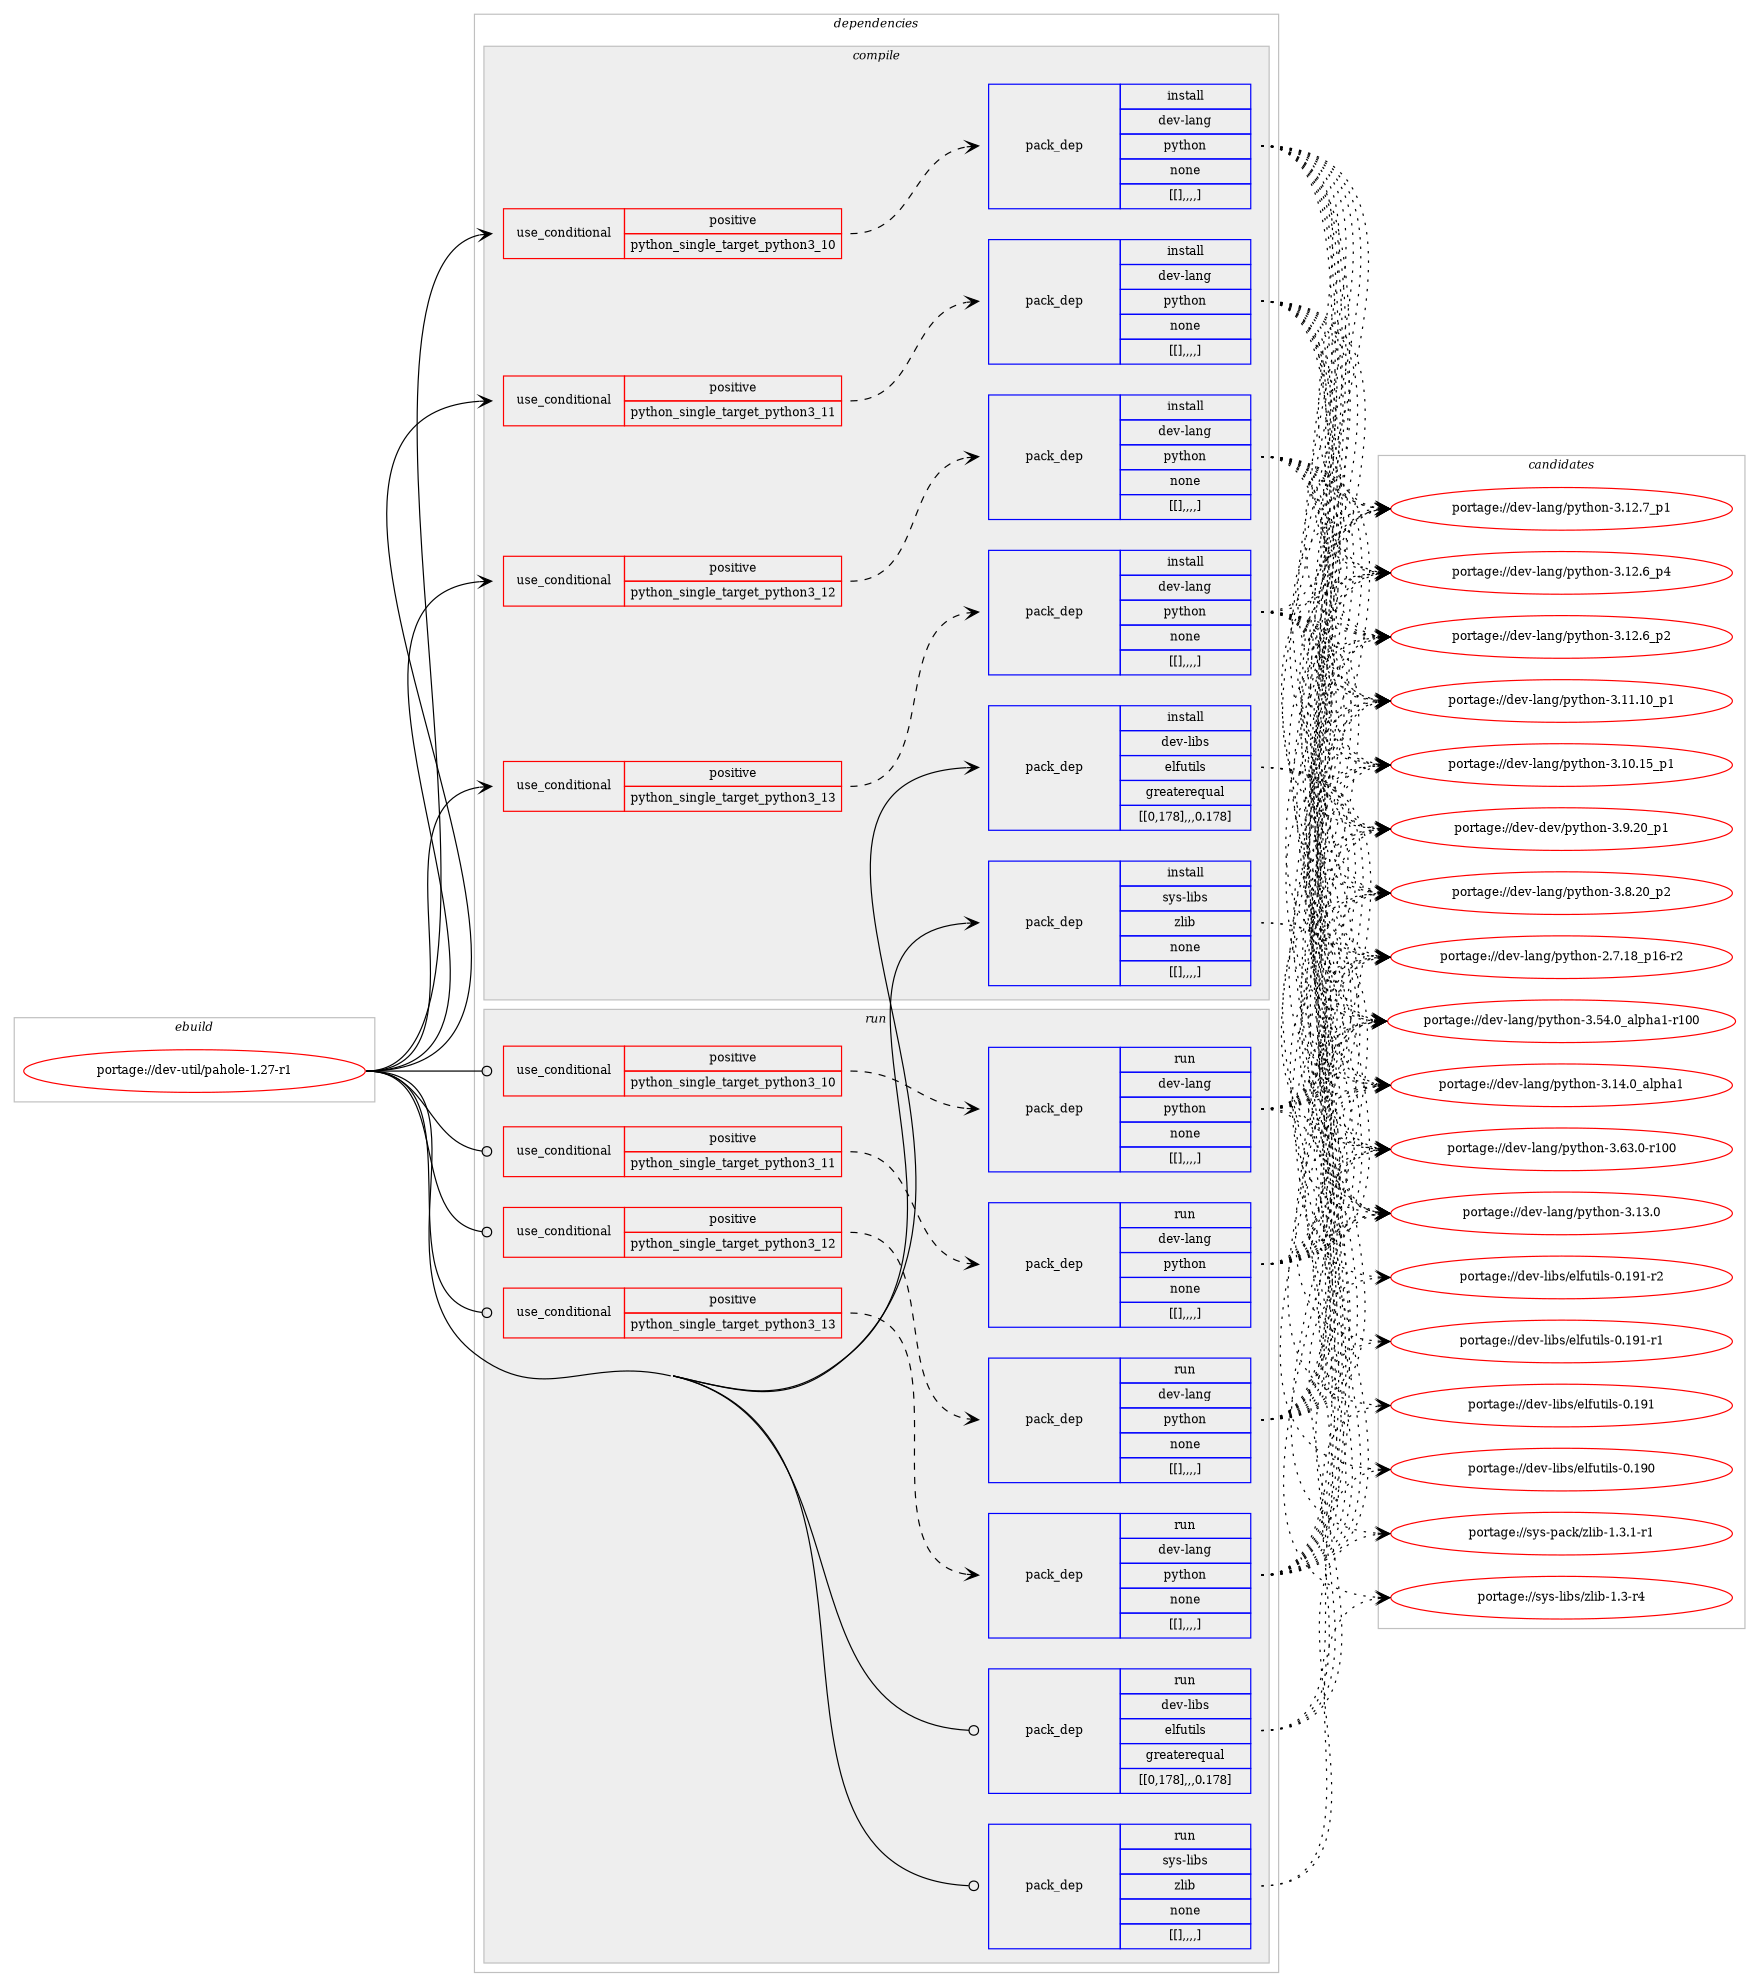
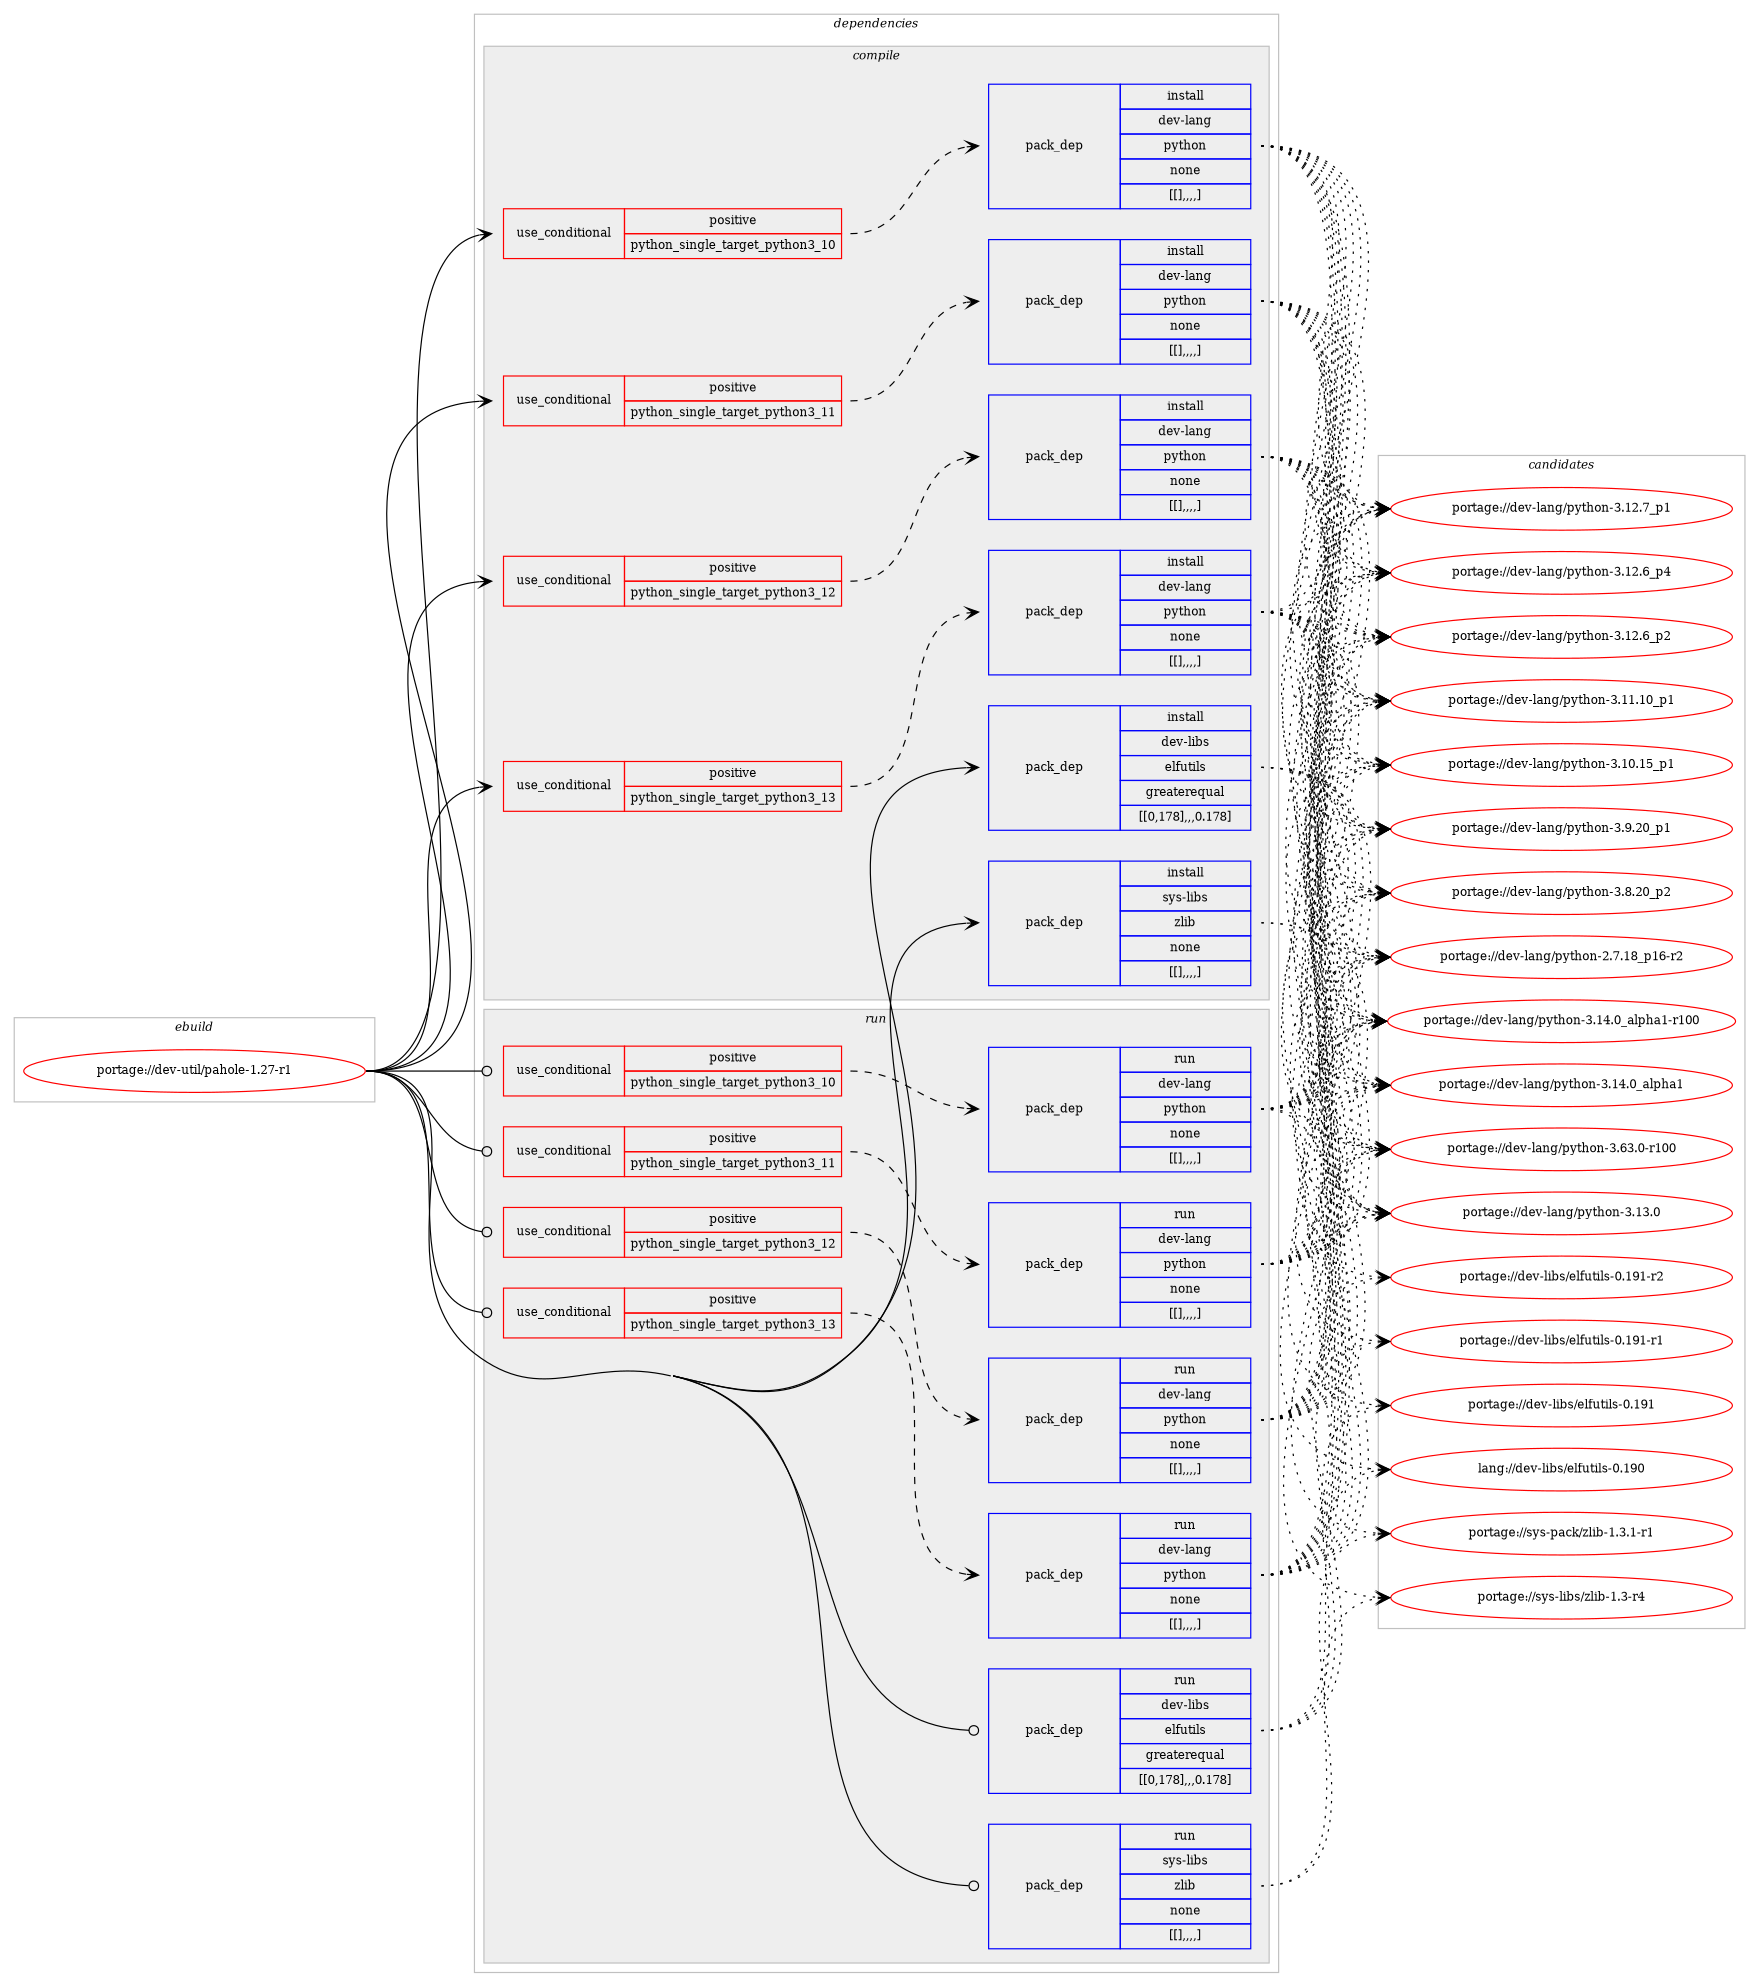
(1562, 829) -> (1562, 829)
(1562, 1021) -> (1562, 1021)
(1562, 1470) -> (1562, 1470)
